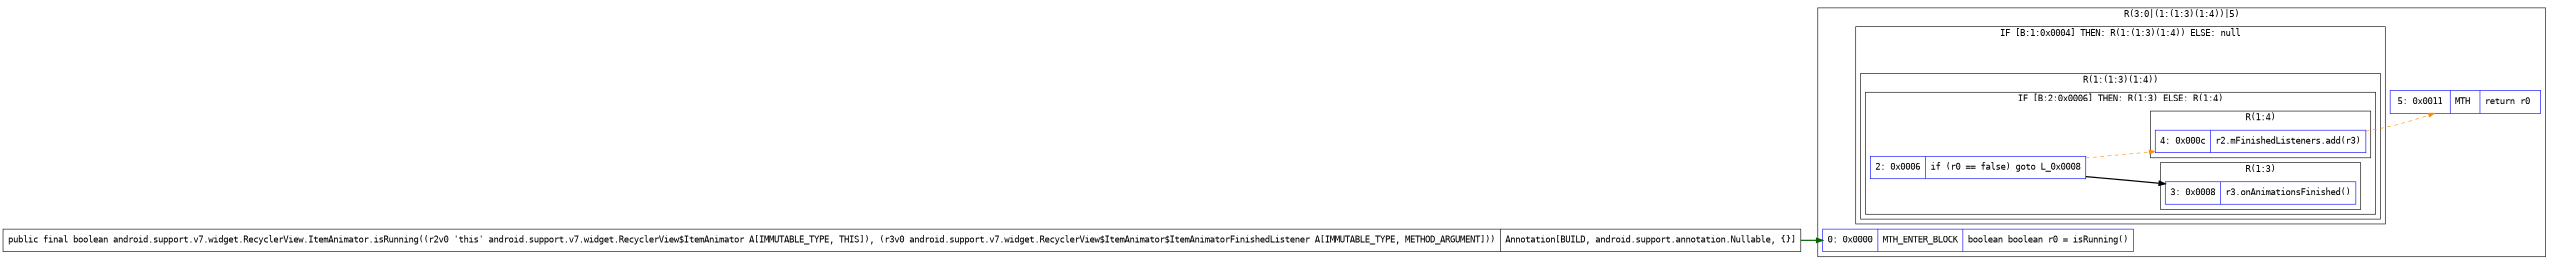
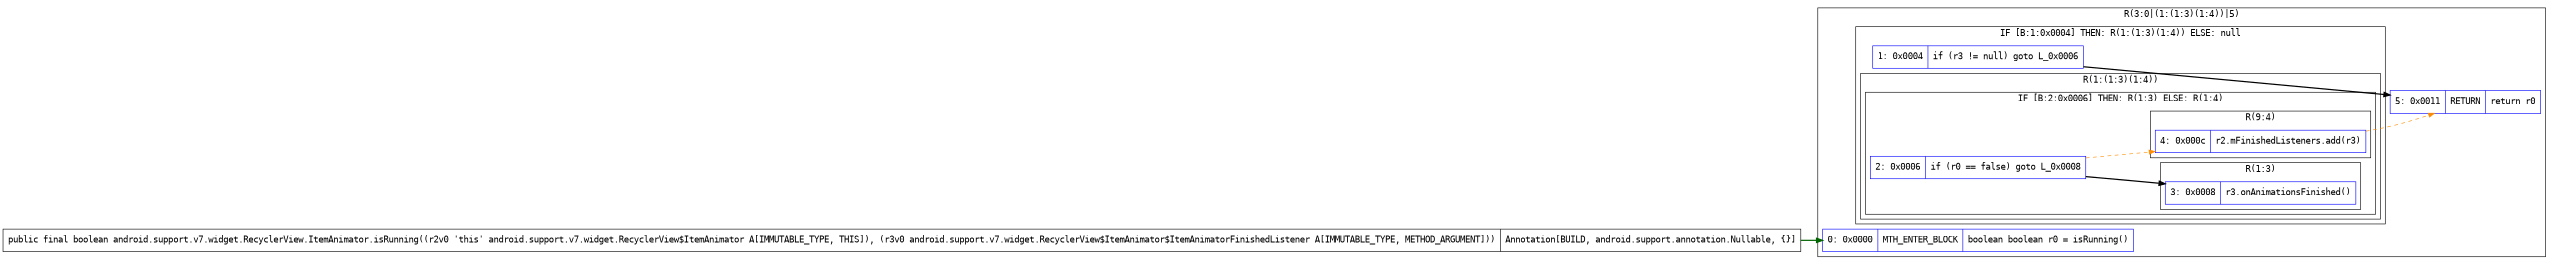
none -> (1978, 57)
(2463, 102) -> (2465, 102)
(2261, 118) -> (2261, 118)
